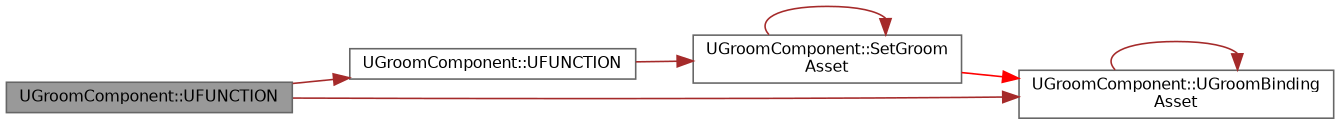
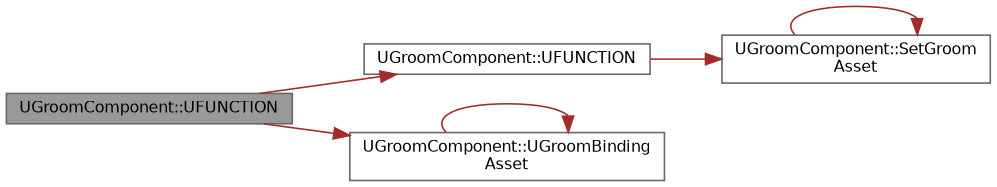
(982, 75) -> none
